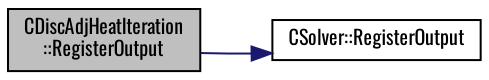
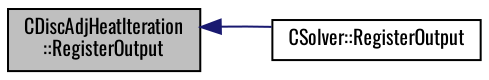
(226, 54) -> (246, 27)
